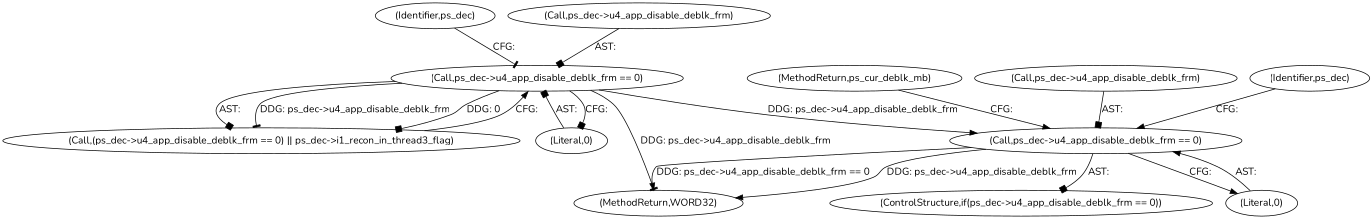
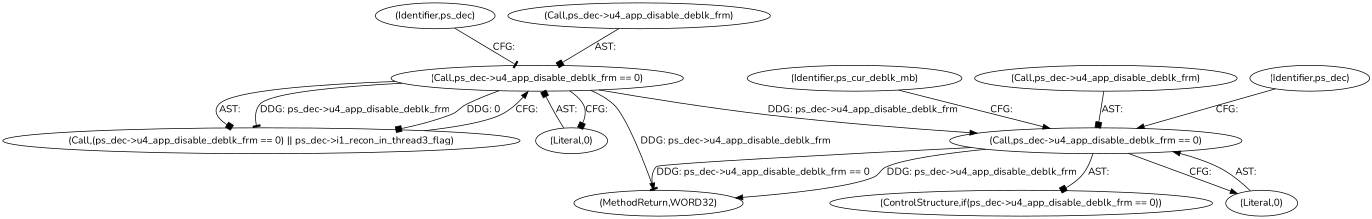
(855, 78) -> (855, 78)
